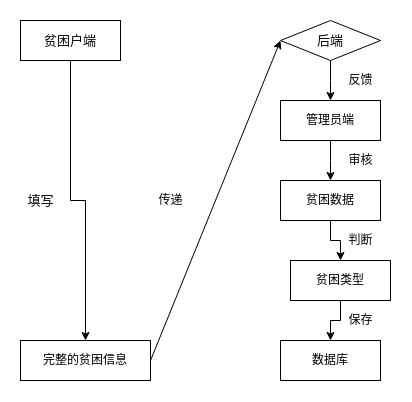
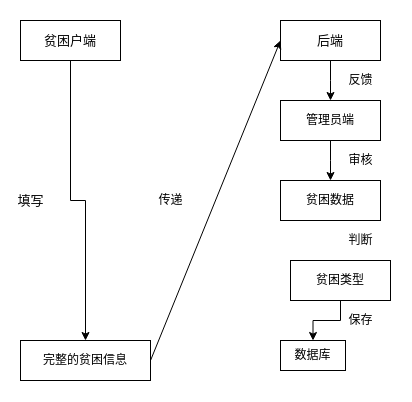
(331, 41) -> (331, 41)
(41, 201) -> (31, 201)
(332, 241) -> none
(331, 361) -> (313, 356)
